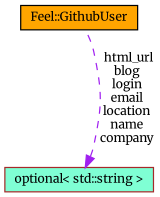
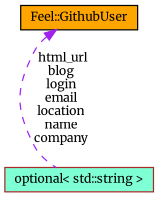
(100, 92) -> (20, 105)
